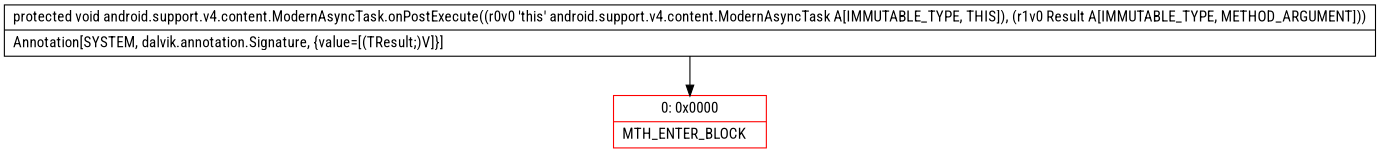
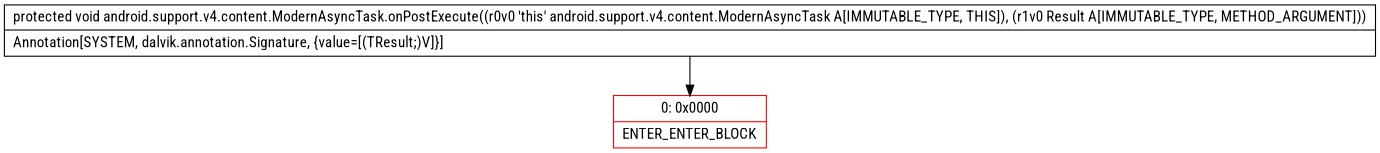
(684, 134) -> (690, 134)
